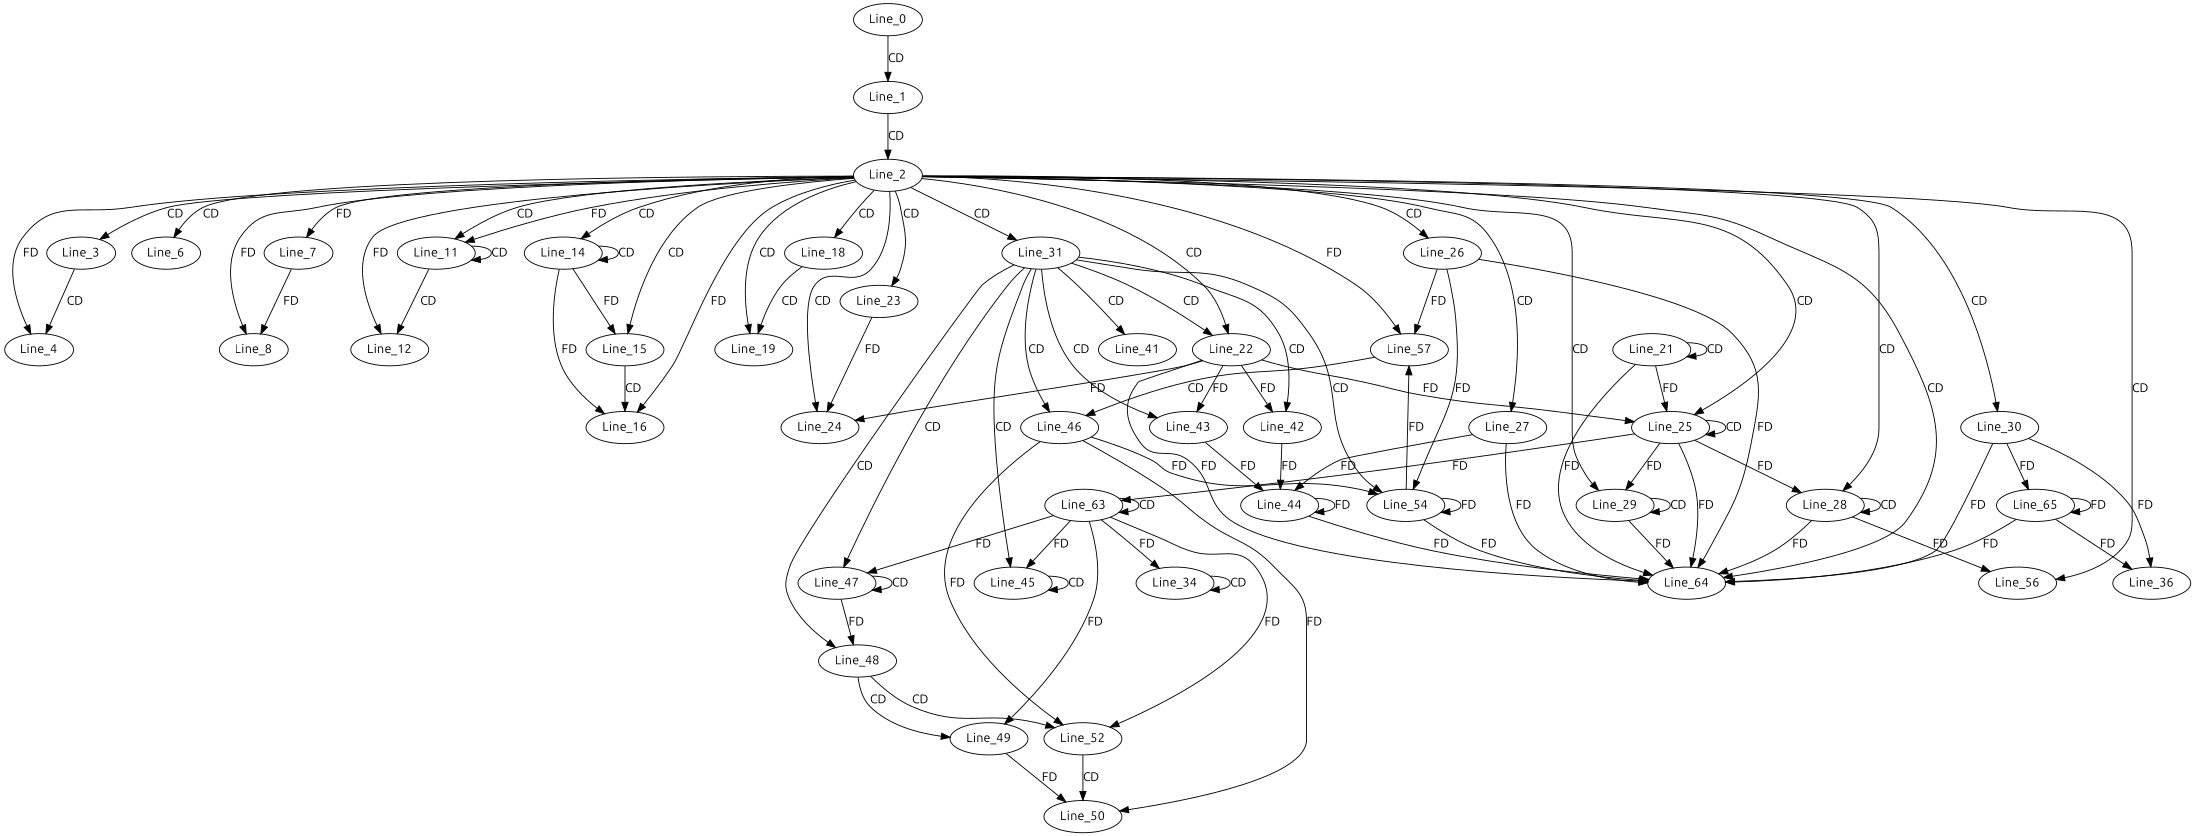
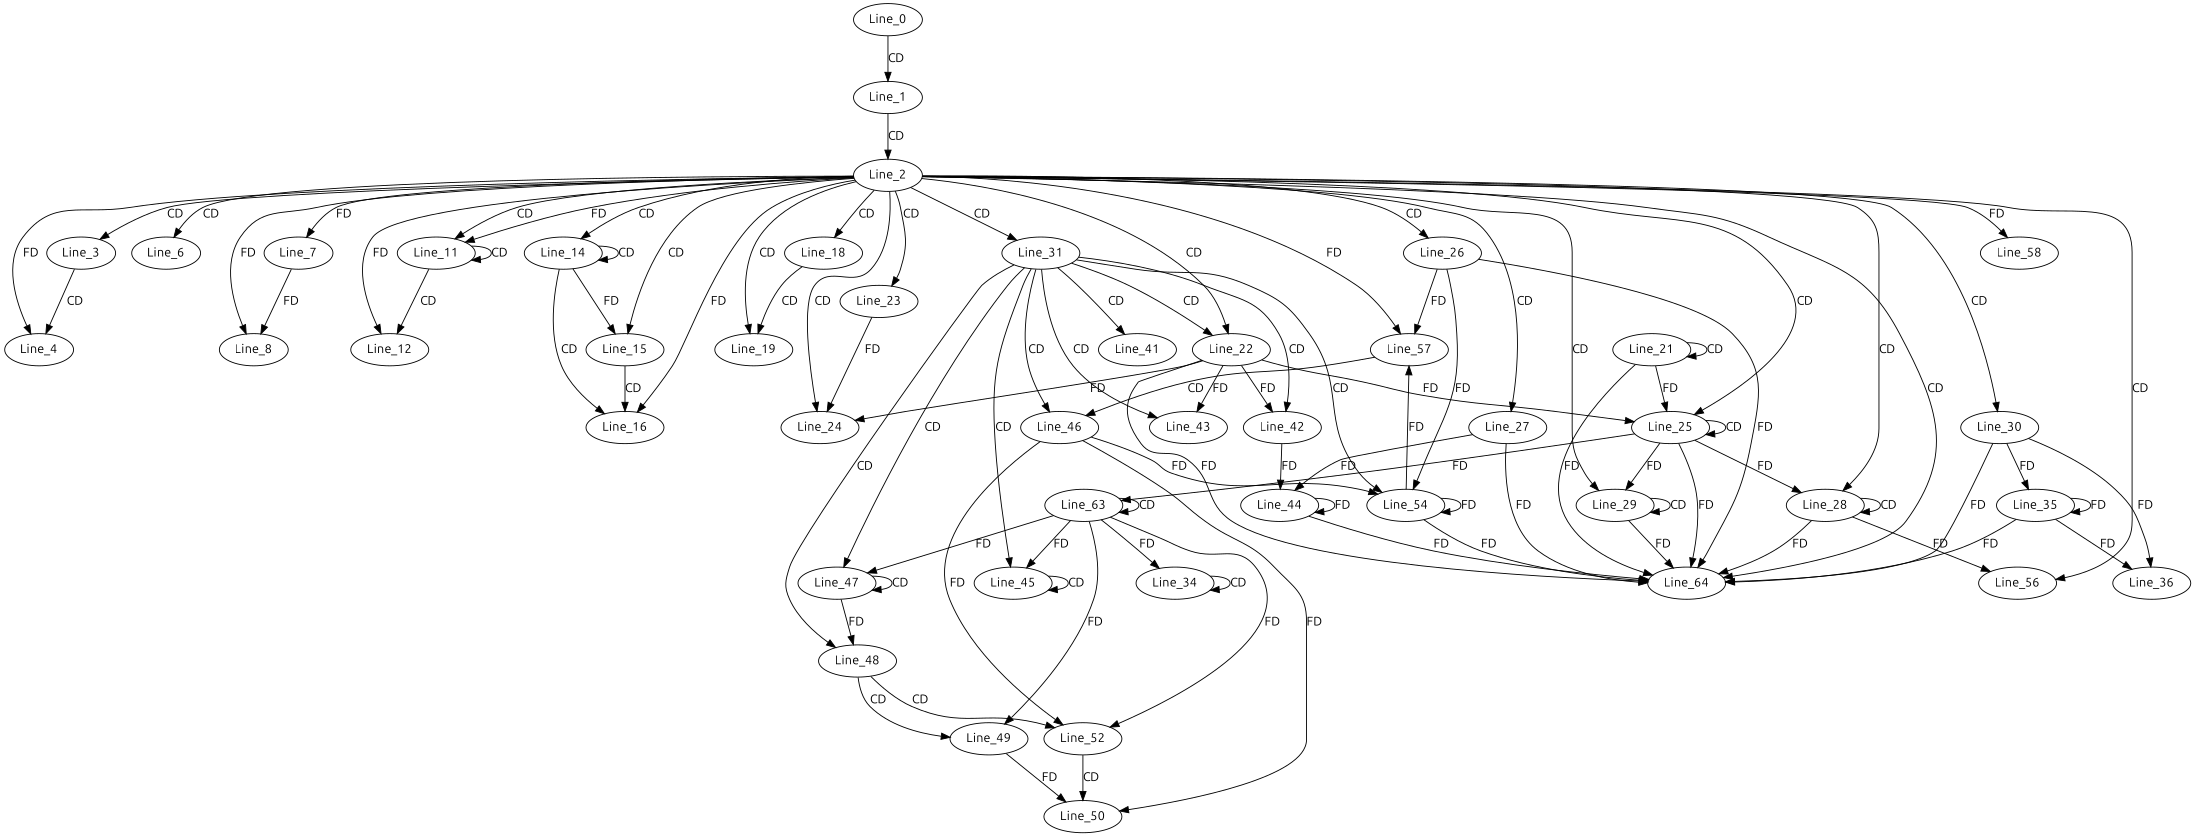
none -> (2019, 253)
(570, 350) -> (570, 350)
(1231, 464) -> none
(2035, 505) -> (2035, 505)
